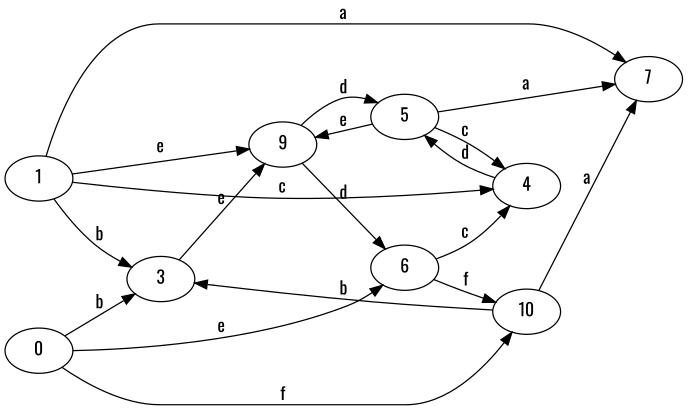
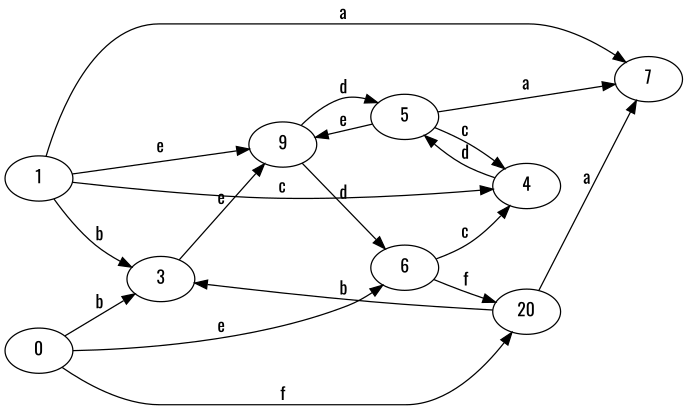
(527, 312) -> (527, 312)
